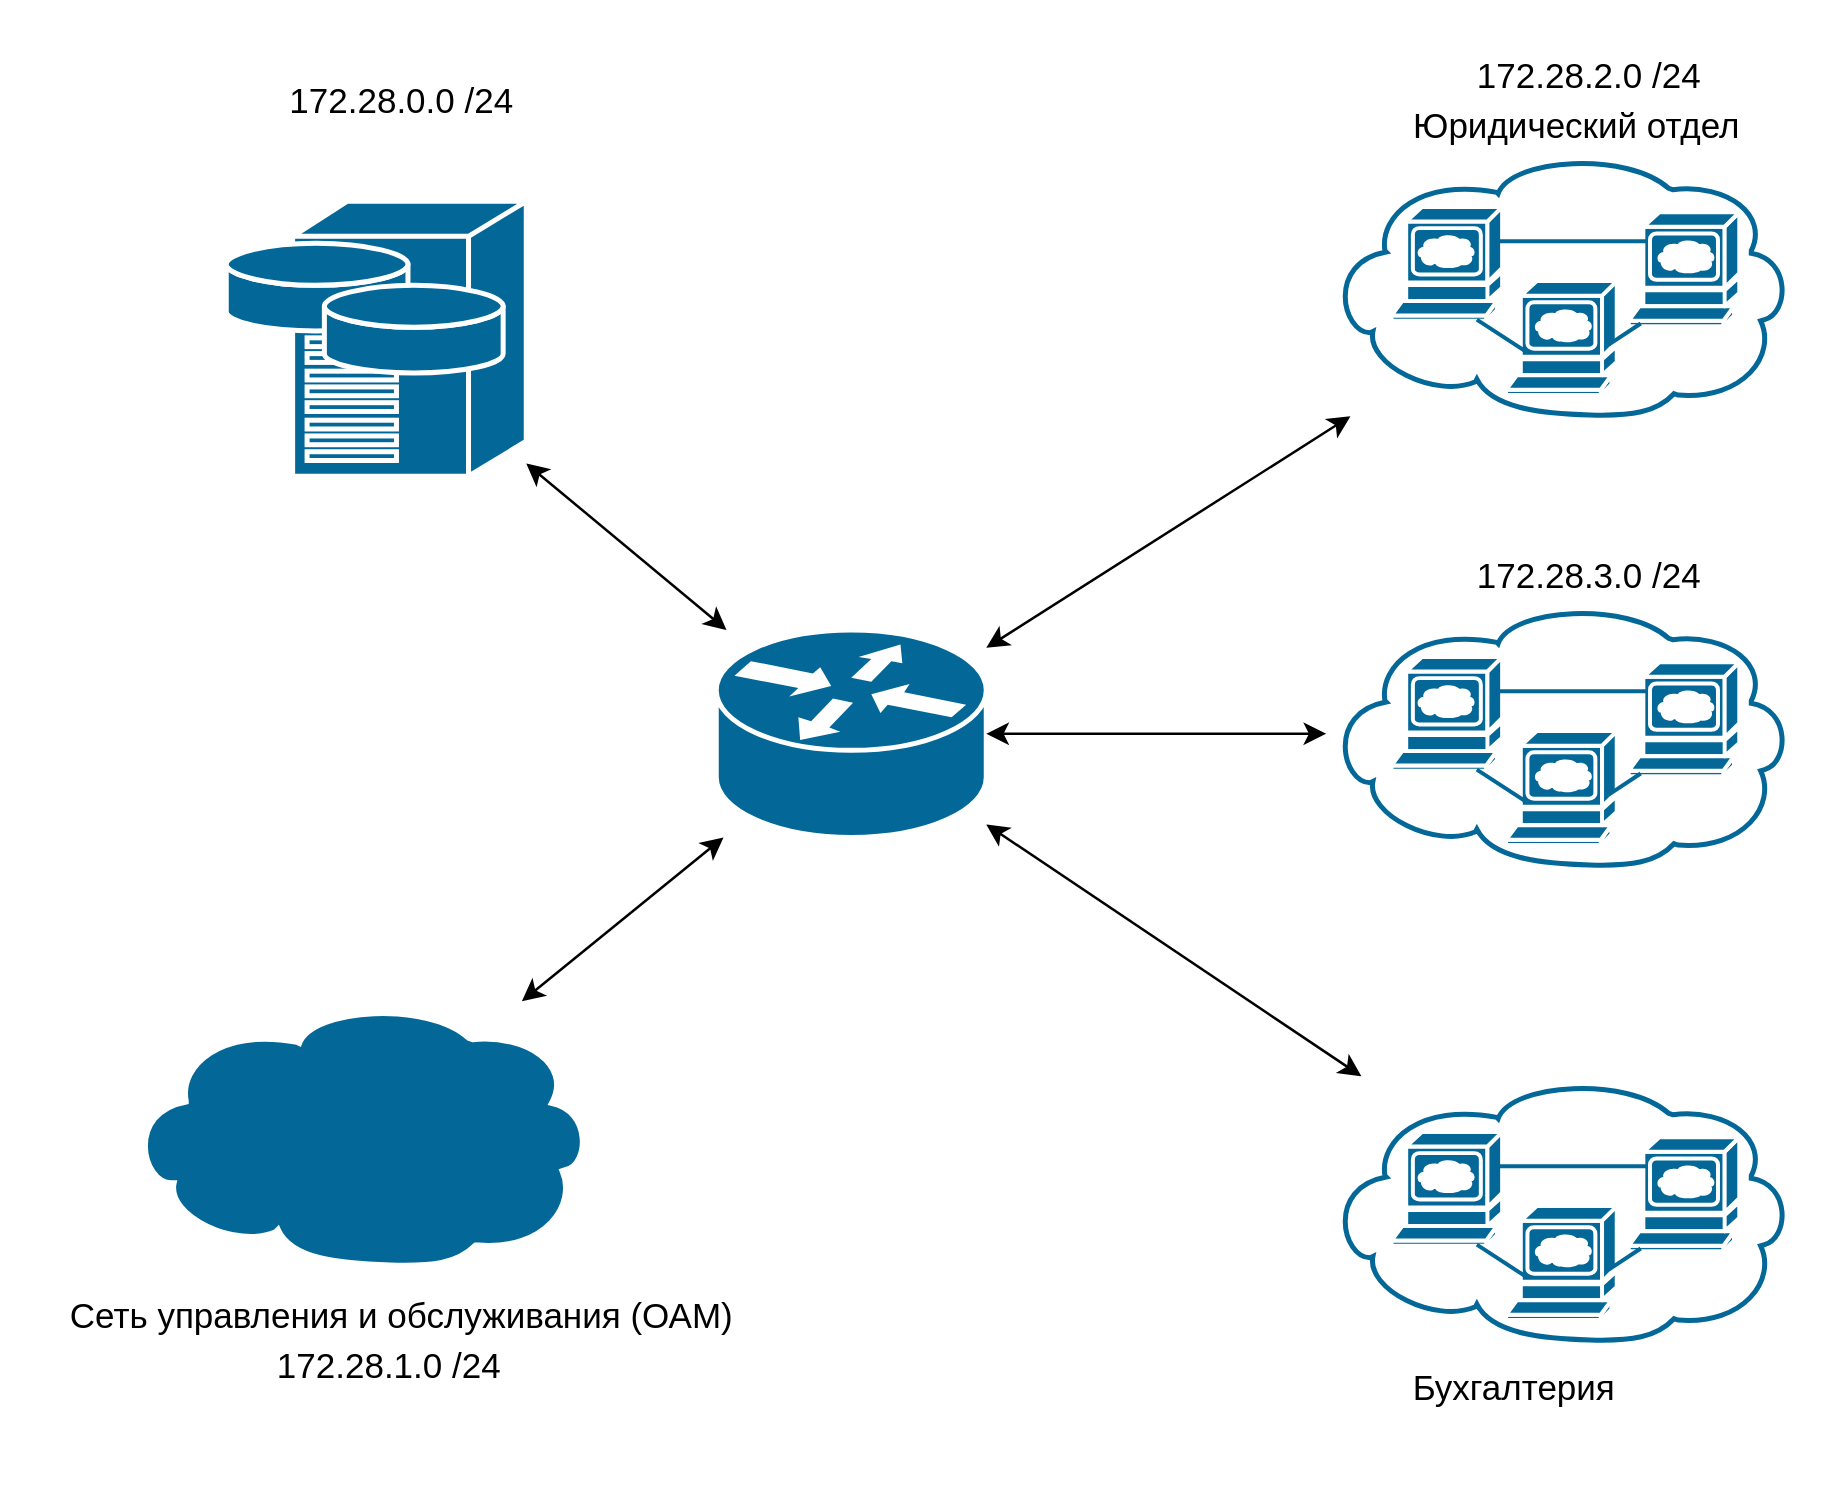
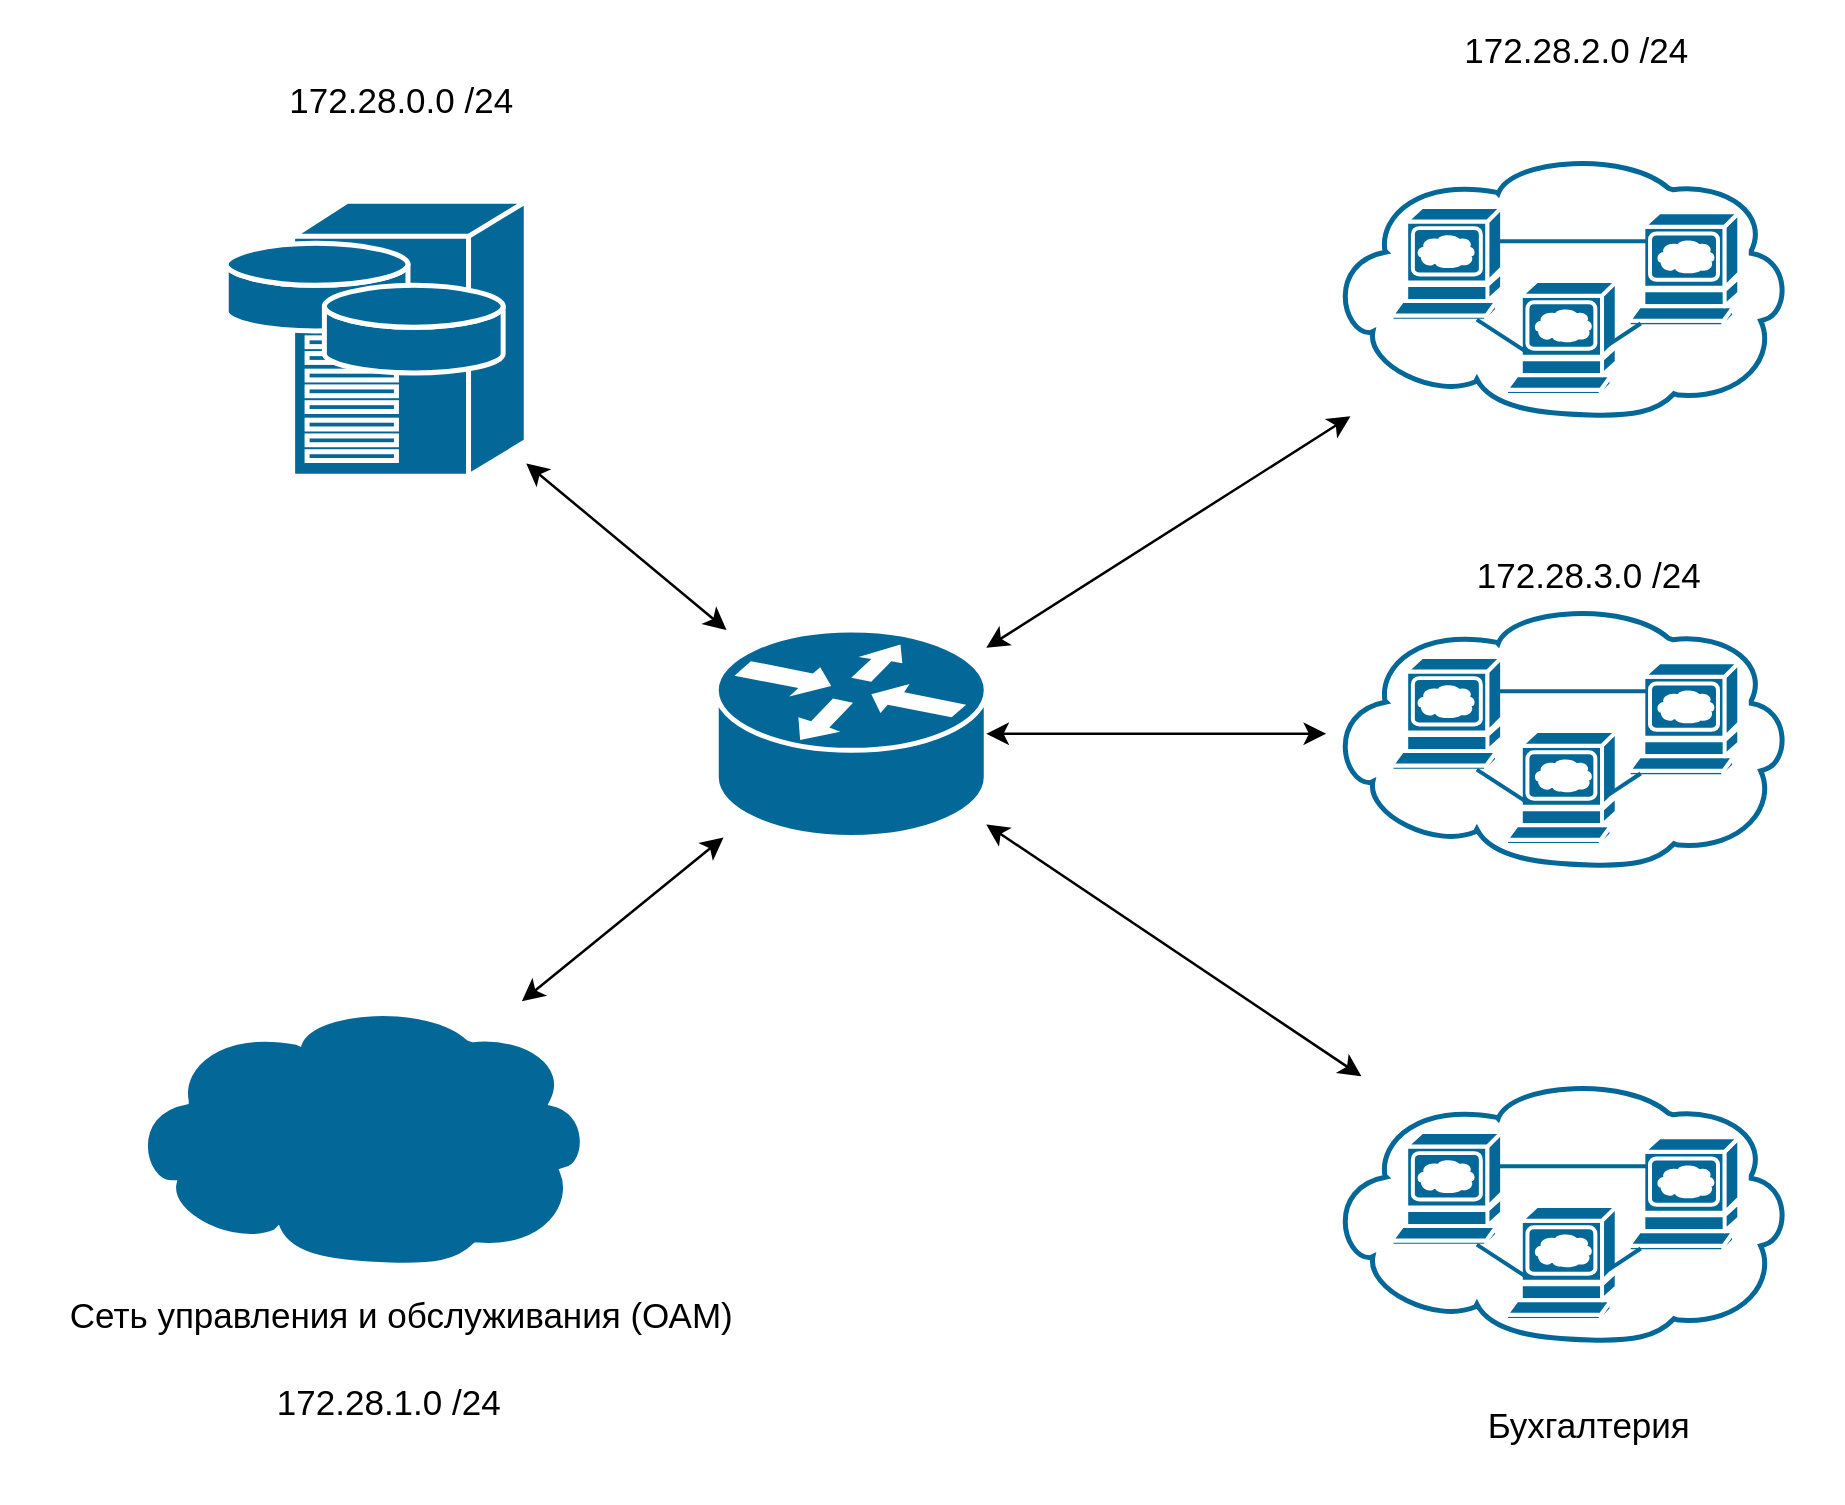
(1589, 76) -> (1576, 51)
(1576, 126) -> none
(389, 1366) -> (389, 1404)
(1514, 1389) -> (1589, 1426)
